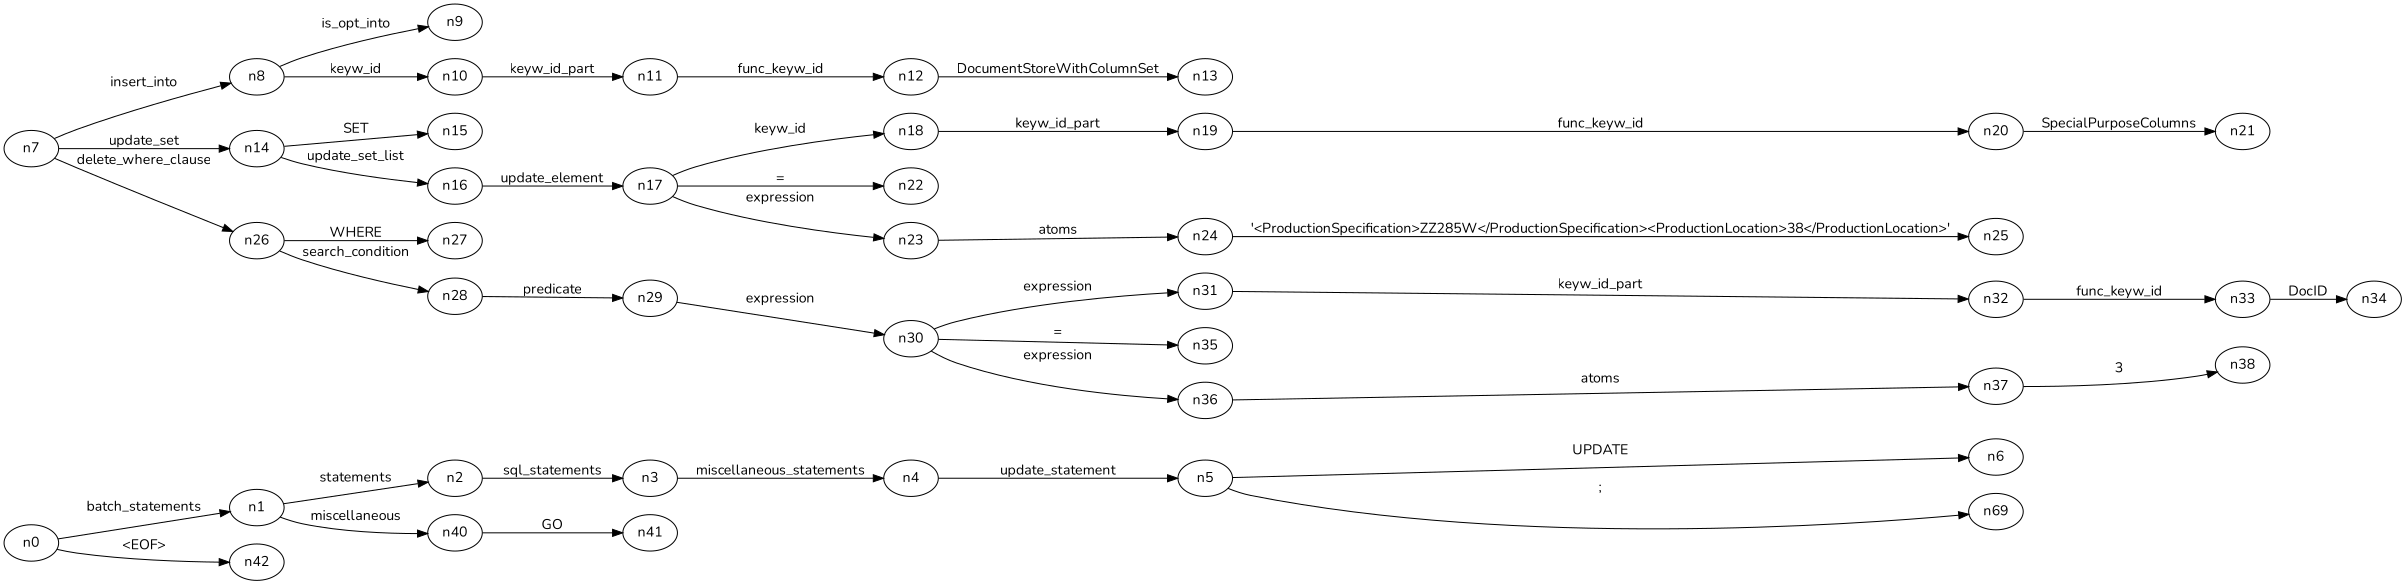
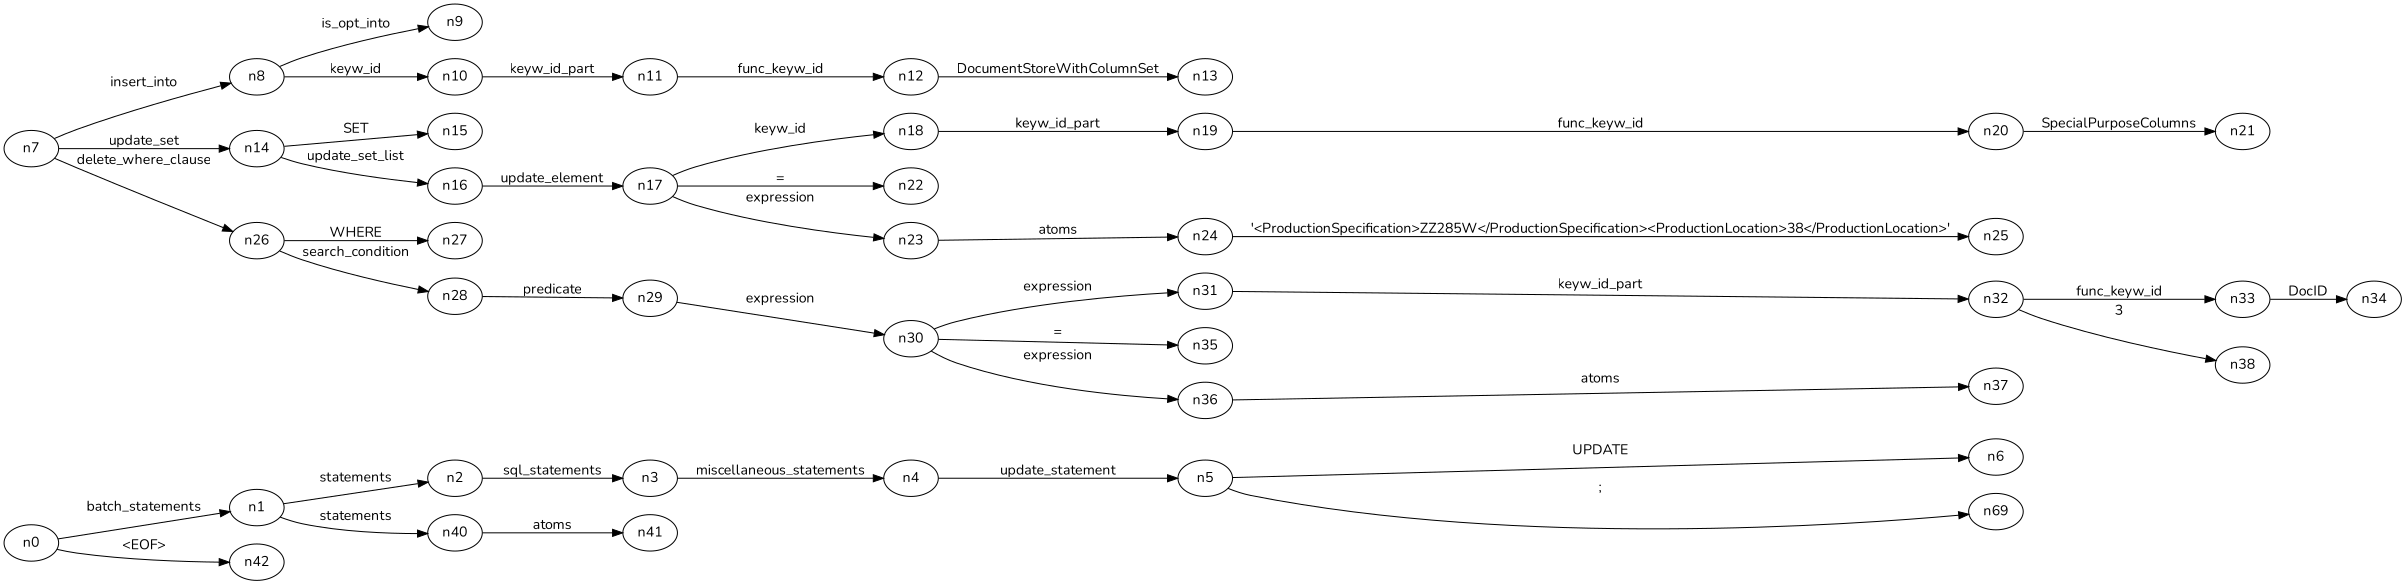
(2116, 384) -> (2111, 338)
(356, 516) -> (356, 516)
(553, 525) -> (553, 525)
